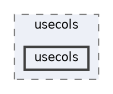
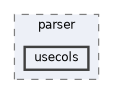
(57, 26) -> (57, 26)
